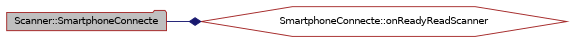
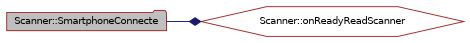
(384, 22) -> (332, 22)
